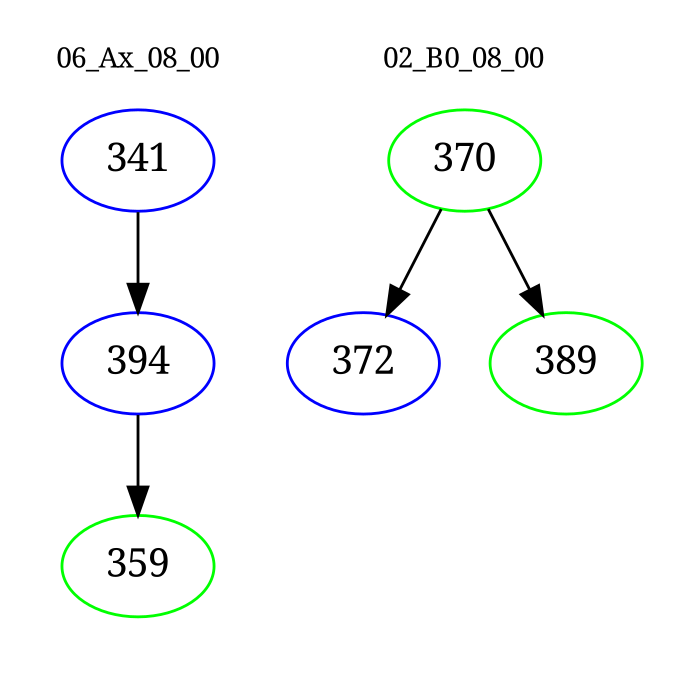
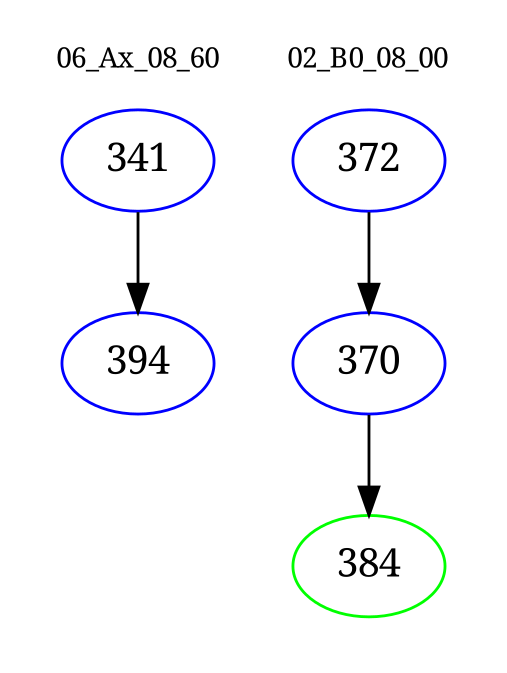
(138, 61) -> (138, 61)
(465, 161) -> (369, 363)
(421, 249) -> (369, 248)
(566, 363) -> (369, 566)
(138, 566) -> none
